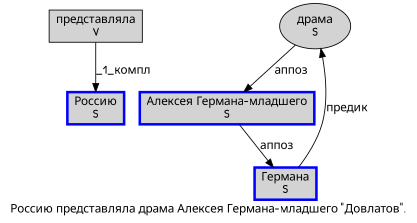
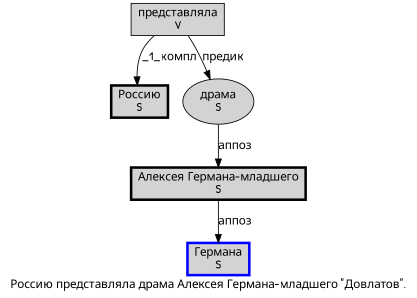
(96, 108) -> (140, 102)
(227, 108) -> (218, 184)
(324, 115) -> (198, 53)
